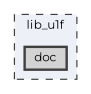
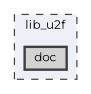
(46, 26) -> (46, 26)
